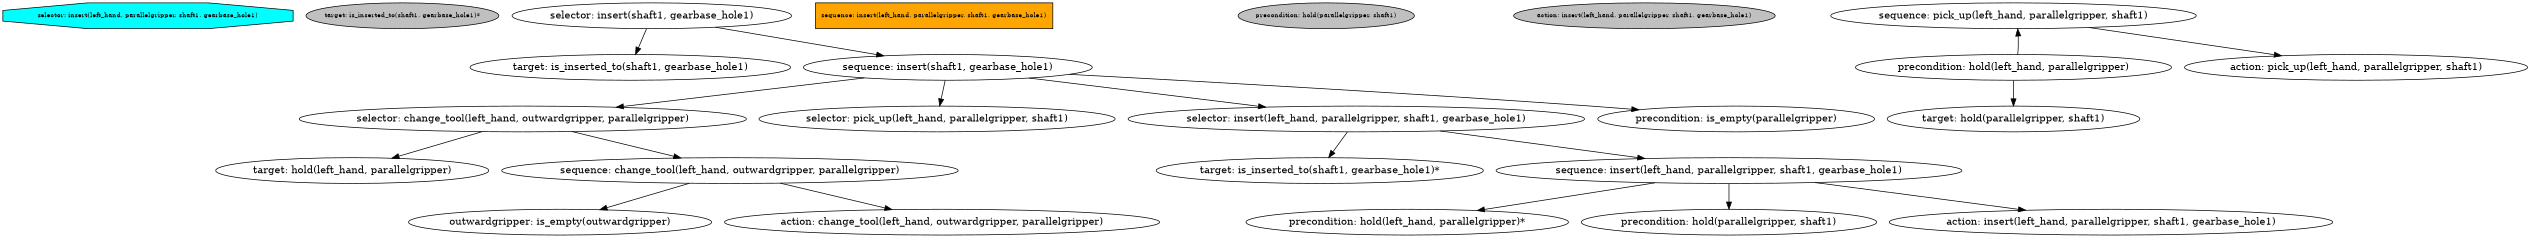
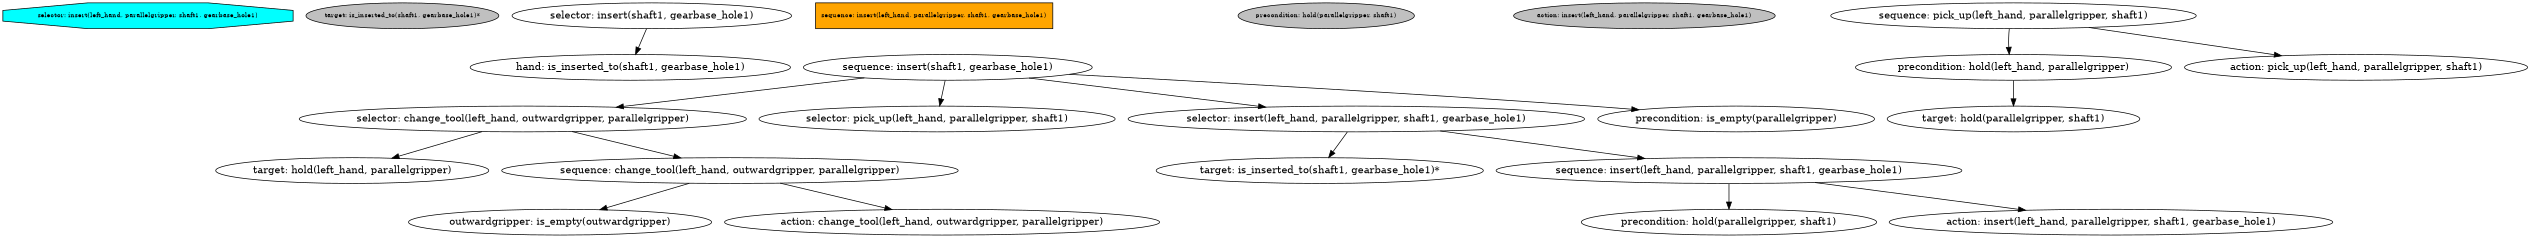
(796, 41) -> none
(2018, 45) -> (2009, 38)
(630, 67) -> (630, 67)
(1407, 222) -> none
